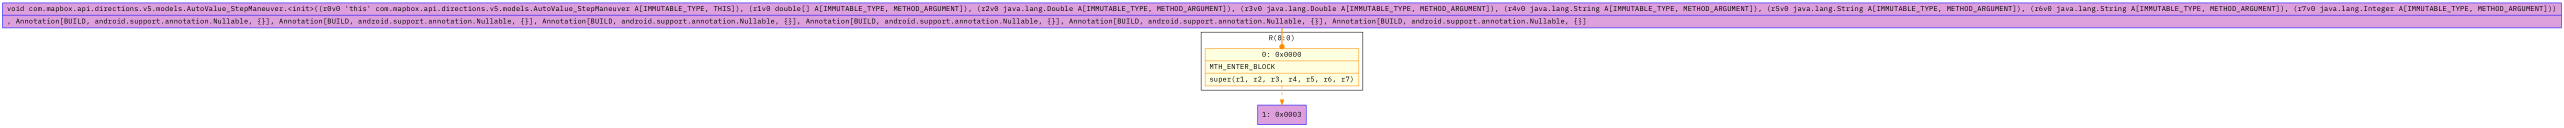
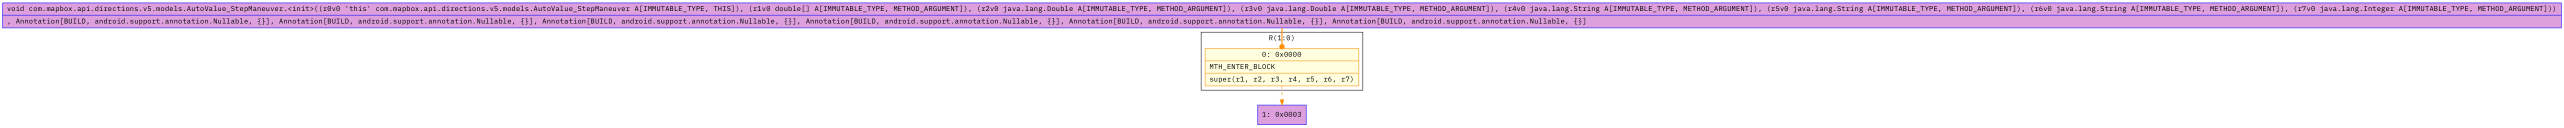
(1282, 38) -> (1282, 38)
